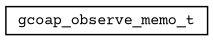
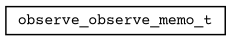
(107, 21) -> (116, 21)
